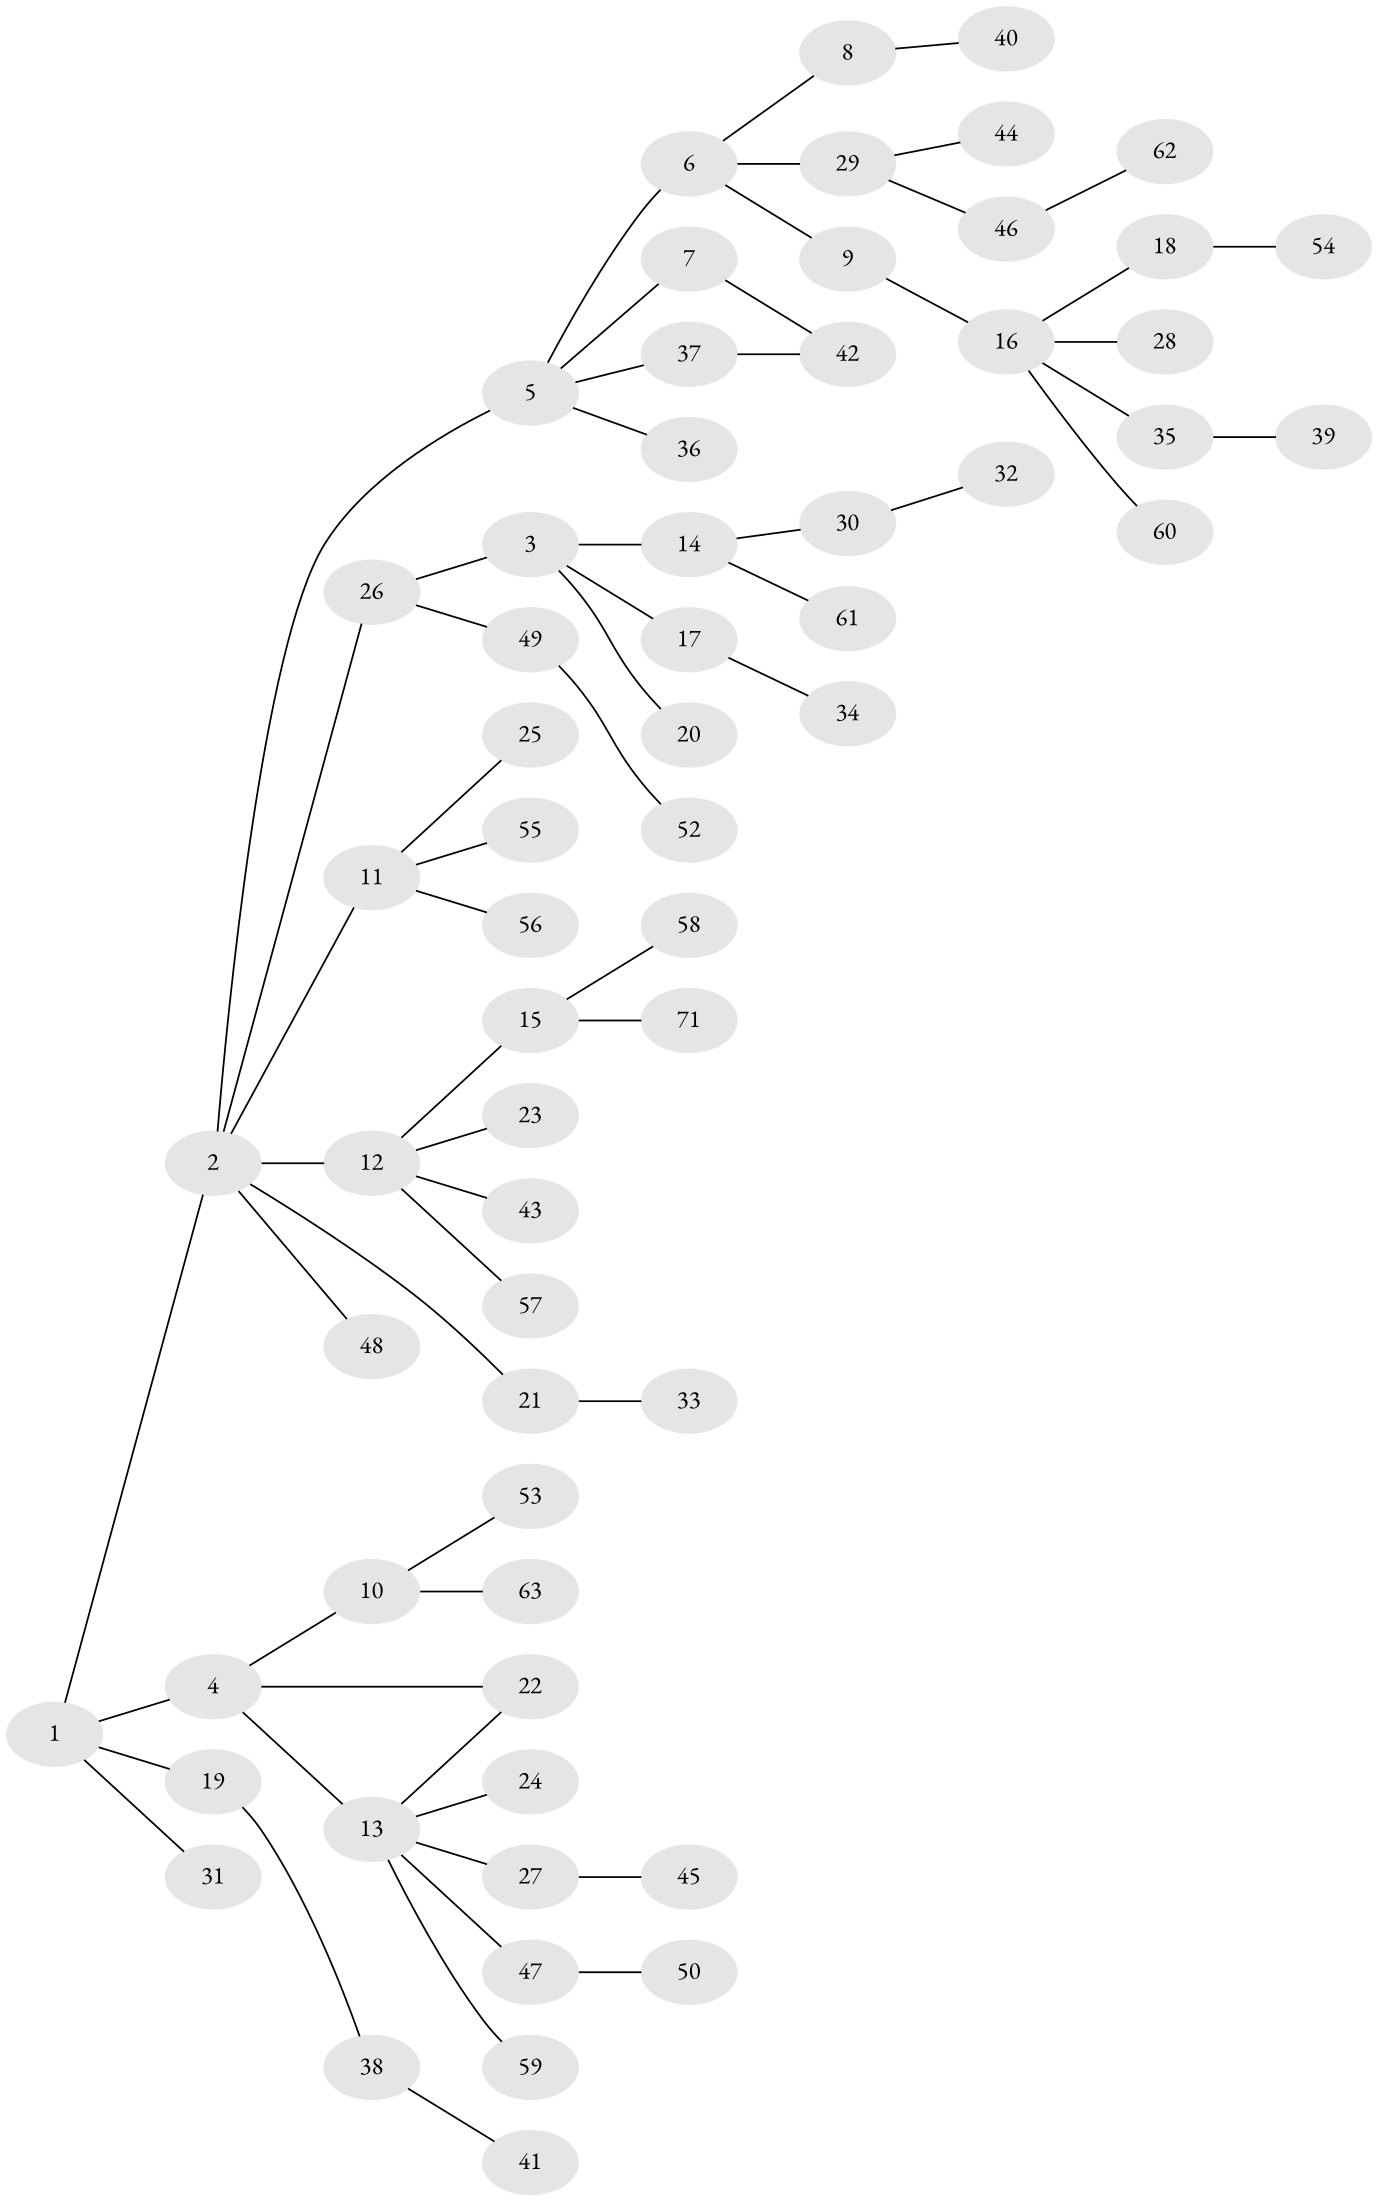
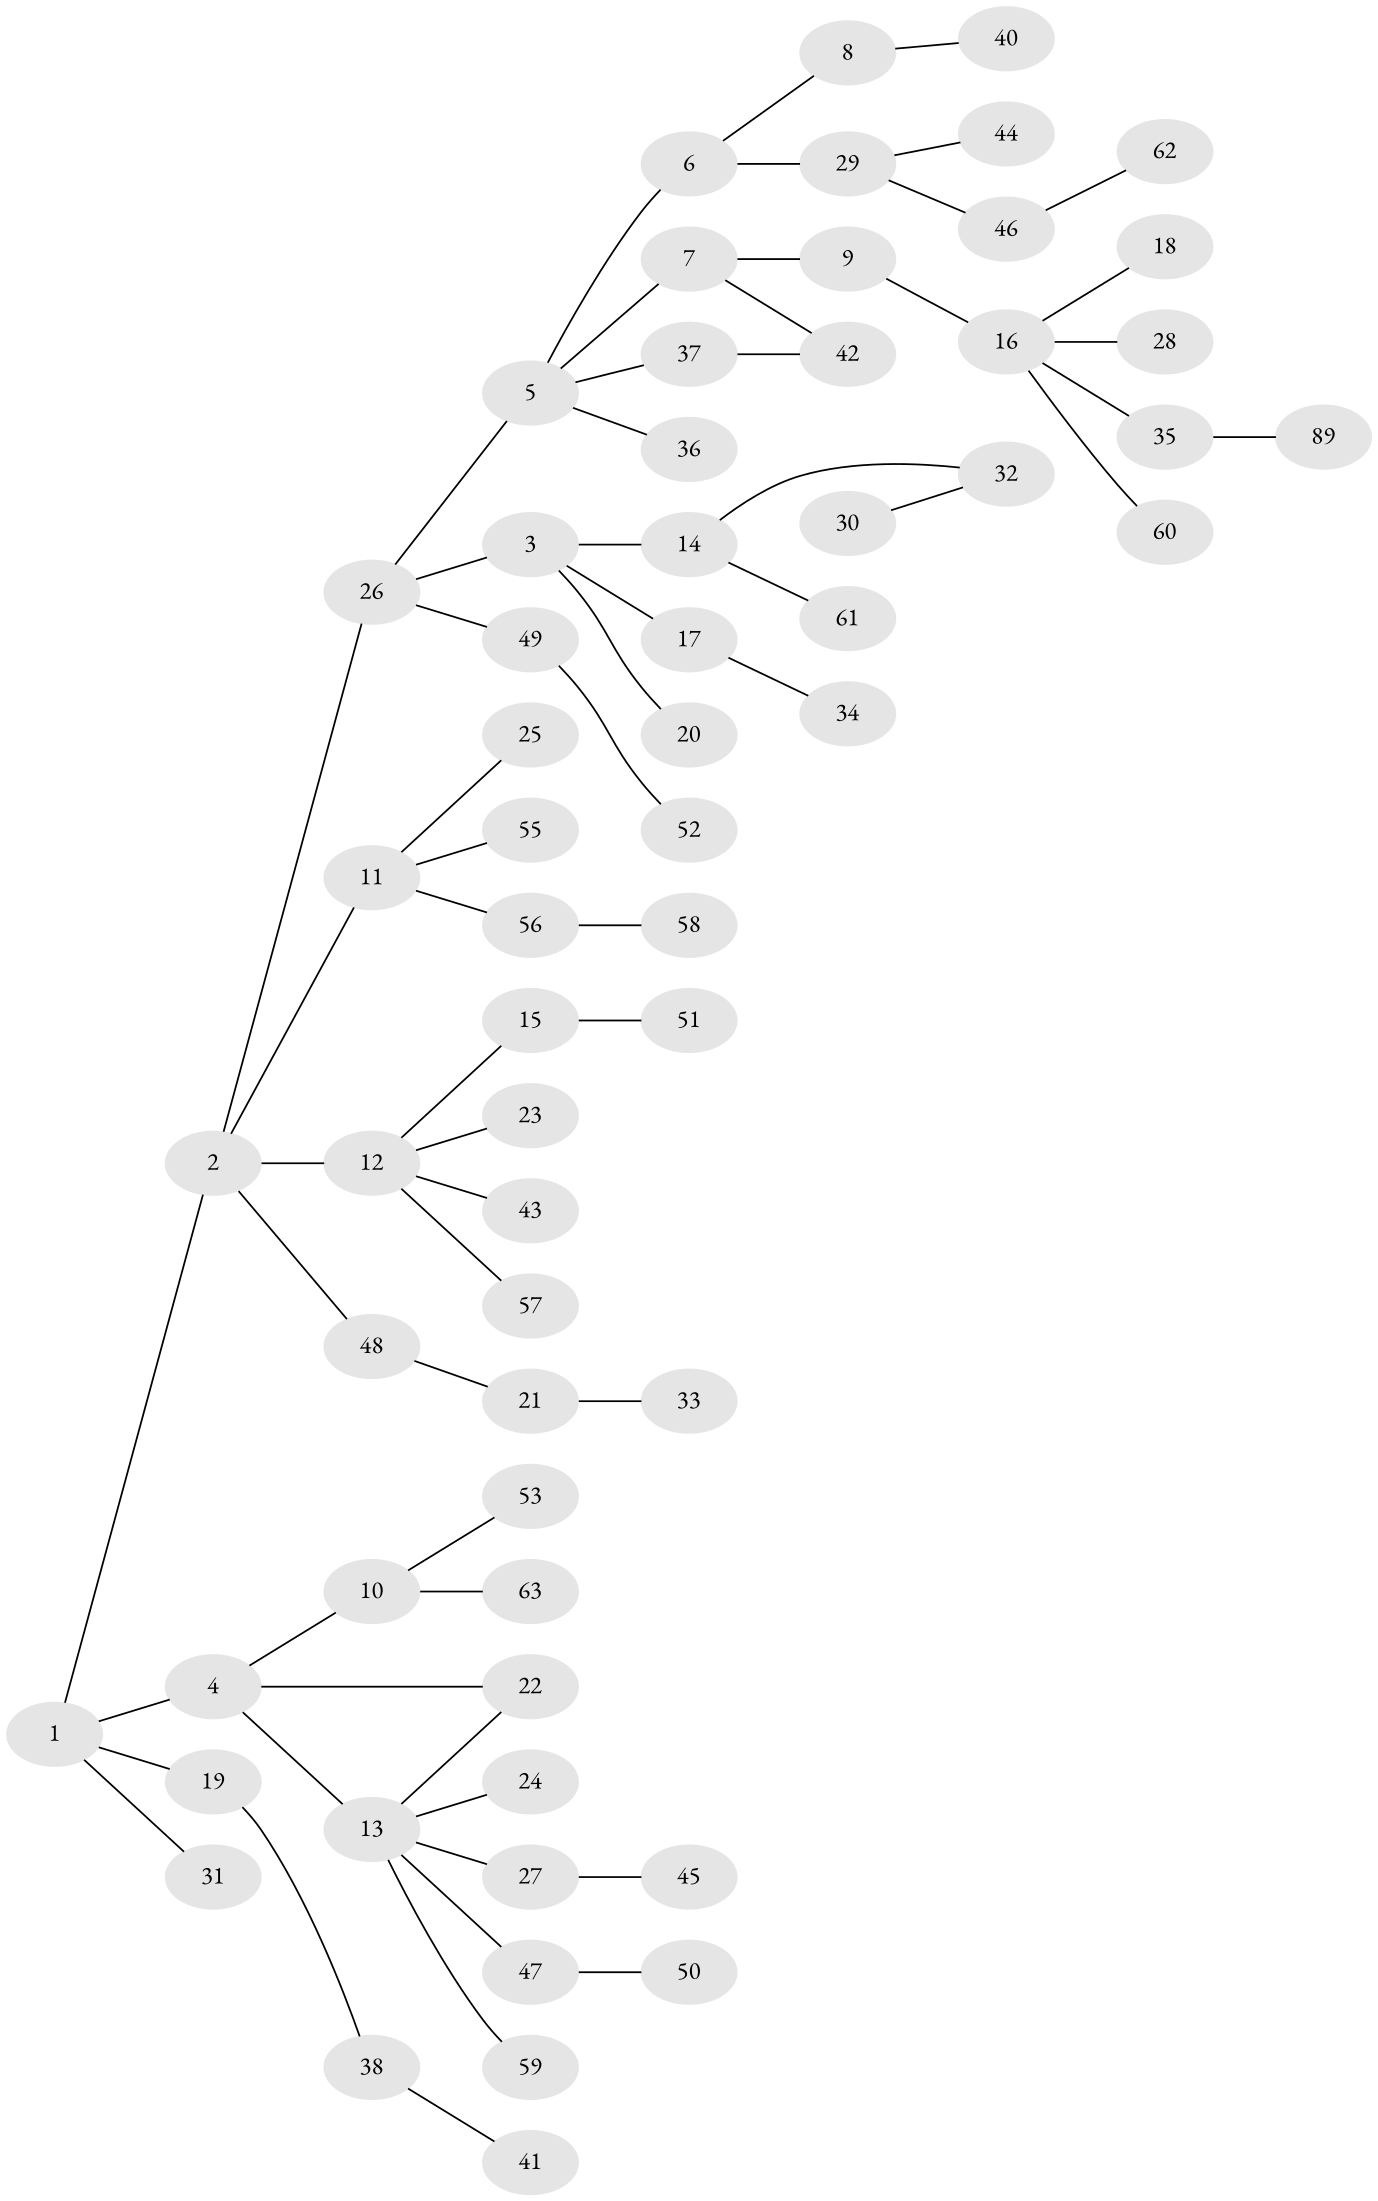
(768, 211) -> (769, 259)
(1324, 247) -> none
(1324, 437) -> (1324, 437)
(769, 534) -> (834, 469)
(269, 728) -> (451, 493)
(610, 973) -> (610, 925)
(689, 1020) -> (689, 1020)
(383, 1271) -> (451, 1374)
